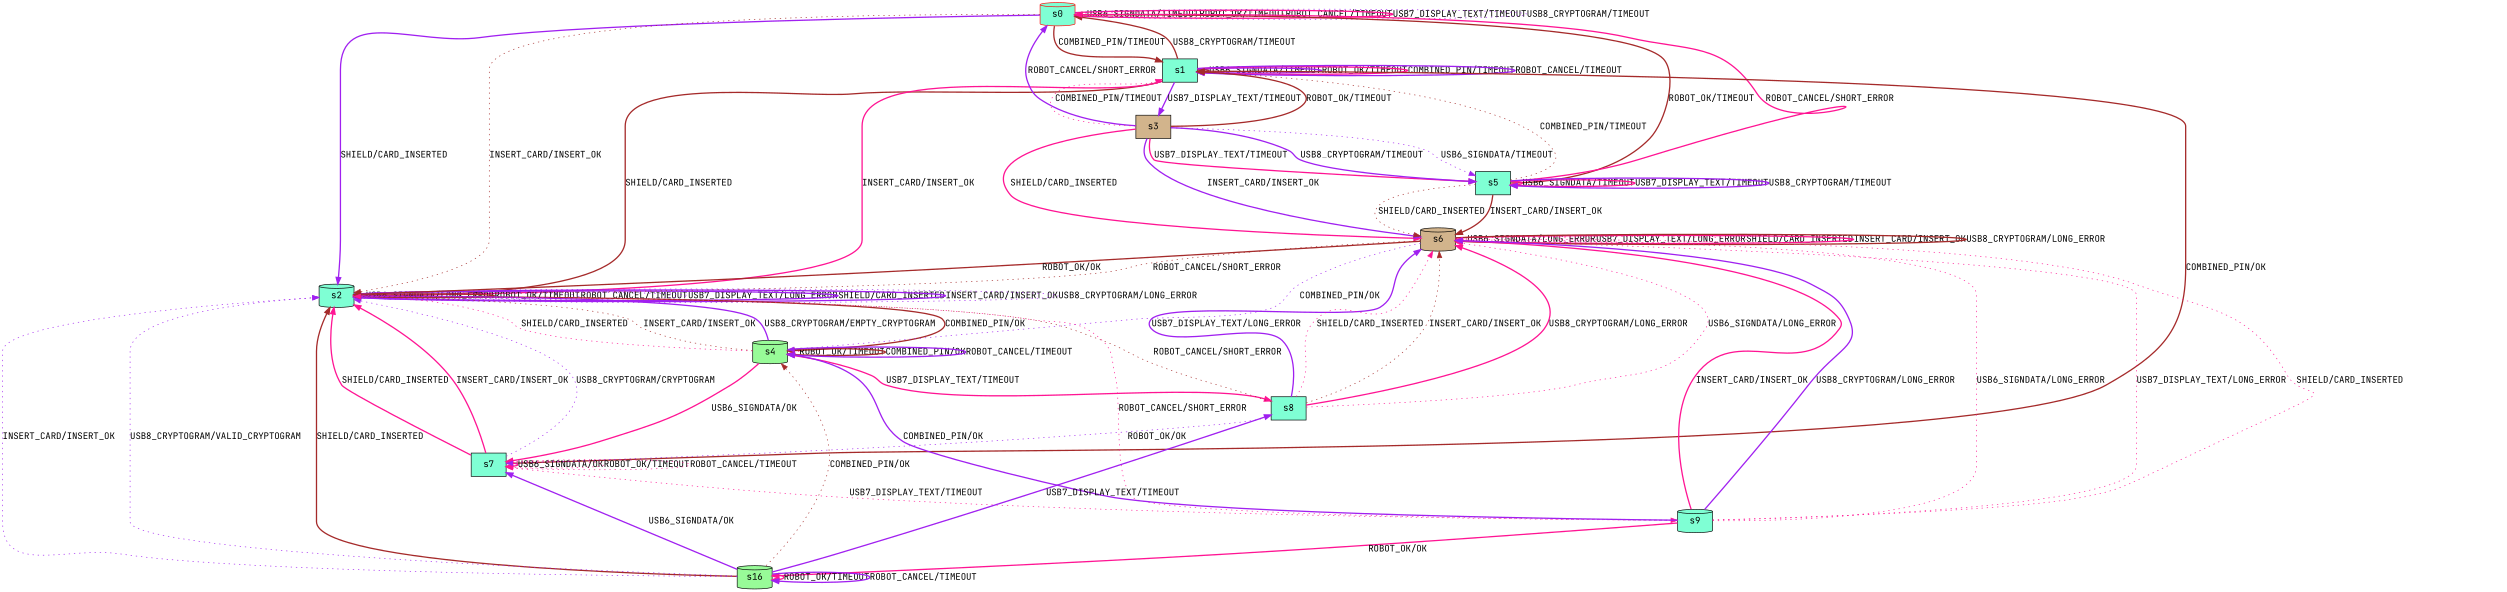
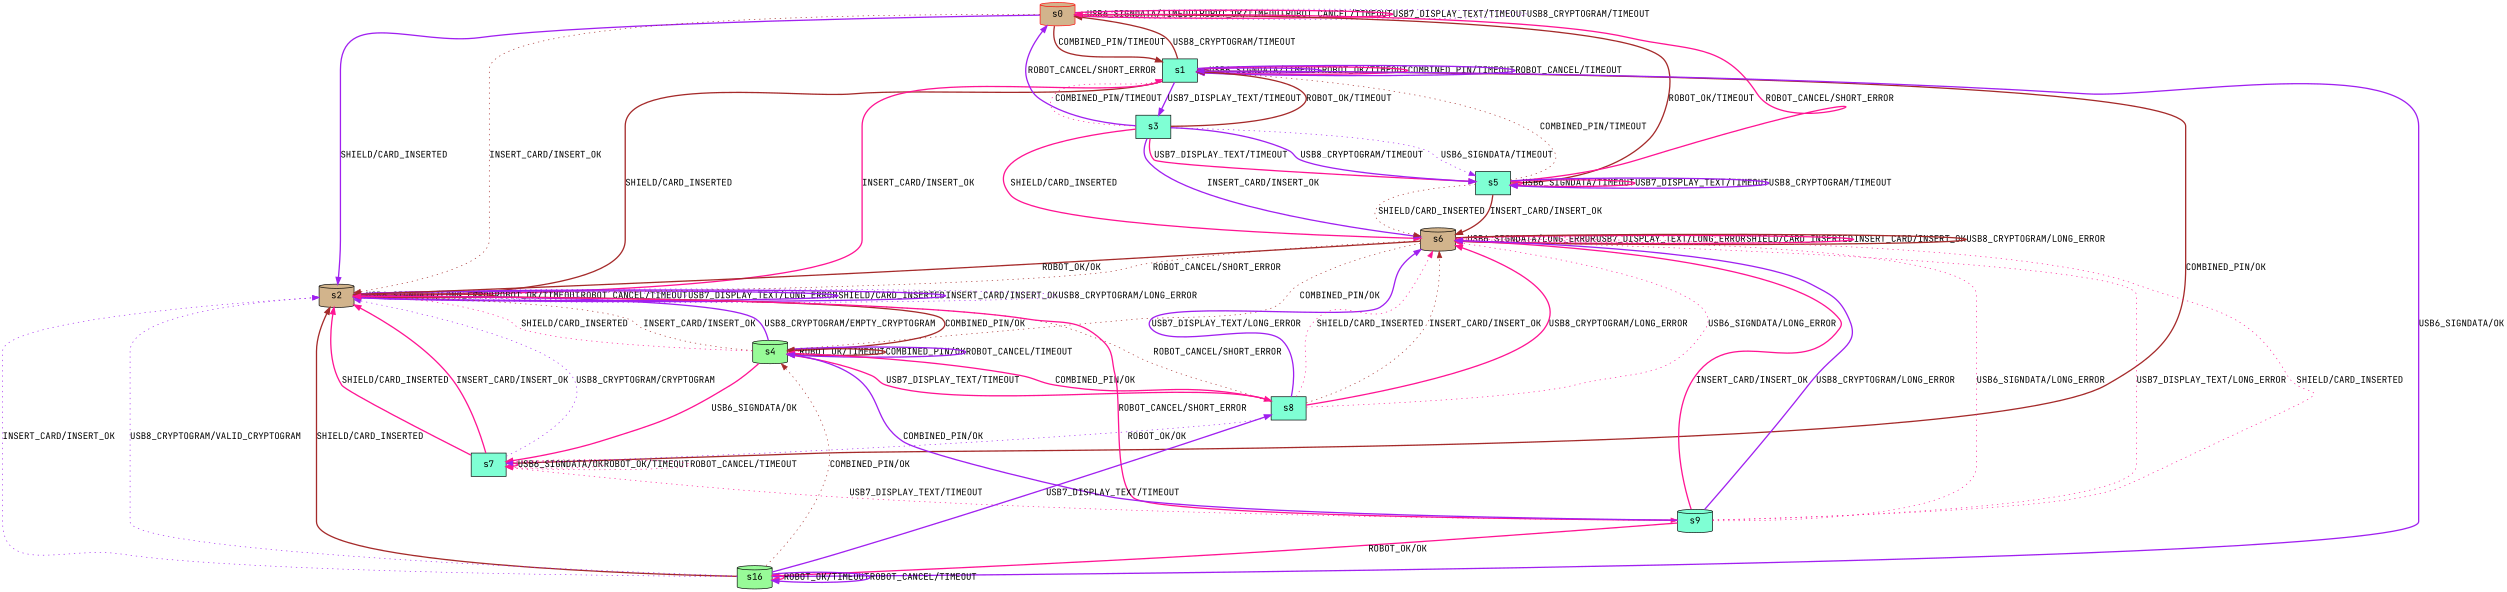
(1058, 14) -> (1058, 14)
(1153, 127) -> (1153, 127)
(337, 296) -> (337, 296)
(1115, 321) -> (1115, 321)
(1087, 329) -> (1087, 329)
none -> (1033, 379)
(625, 522) -> (2408, 524)
